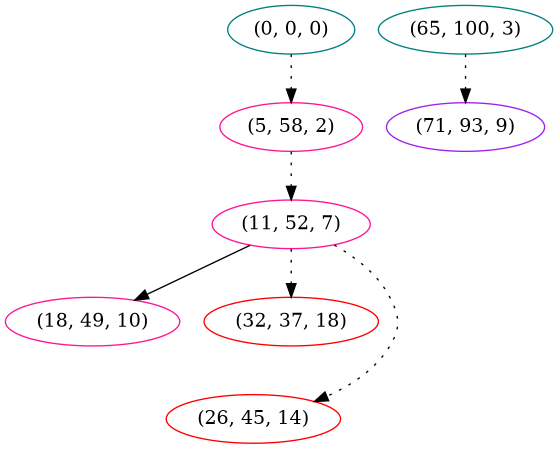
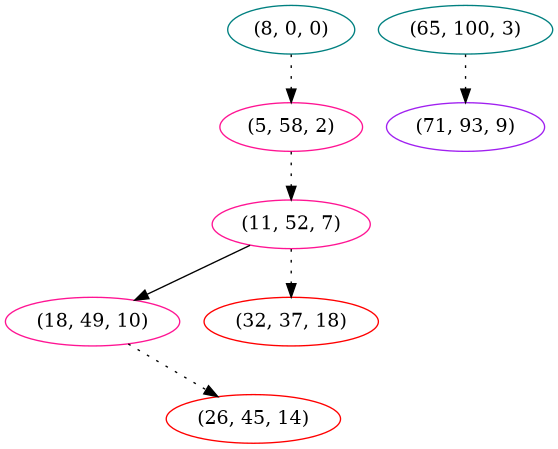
(291, 30) -> (291, 30)
(398, 324) -> (167, 367)
